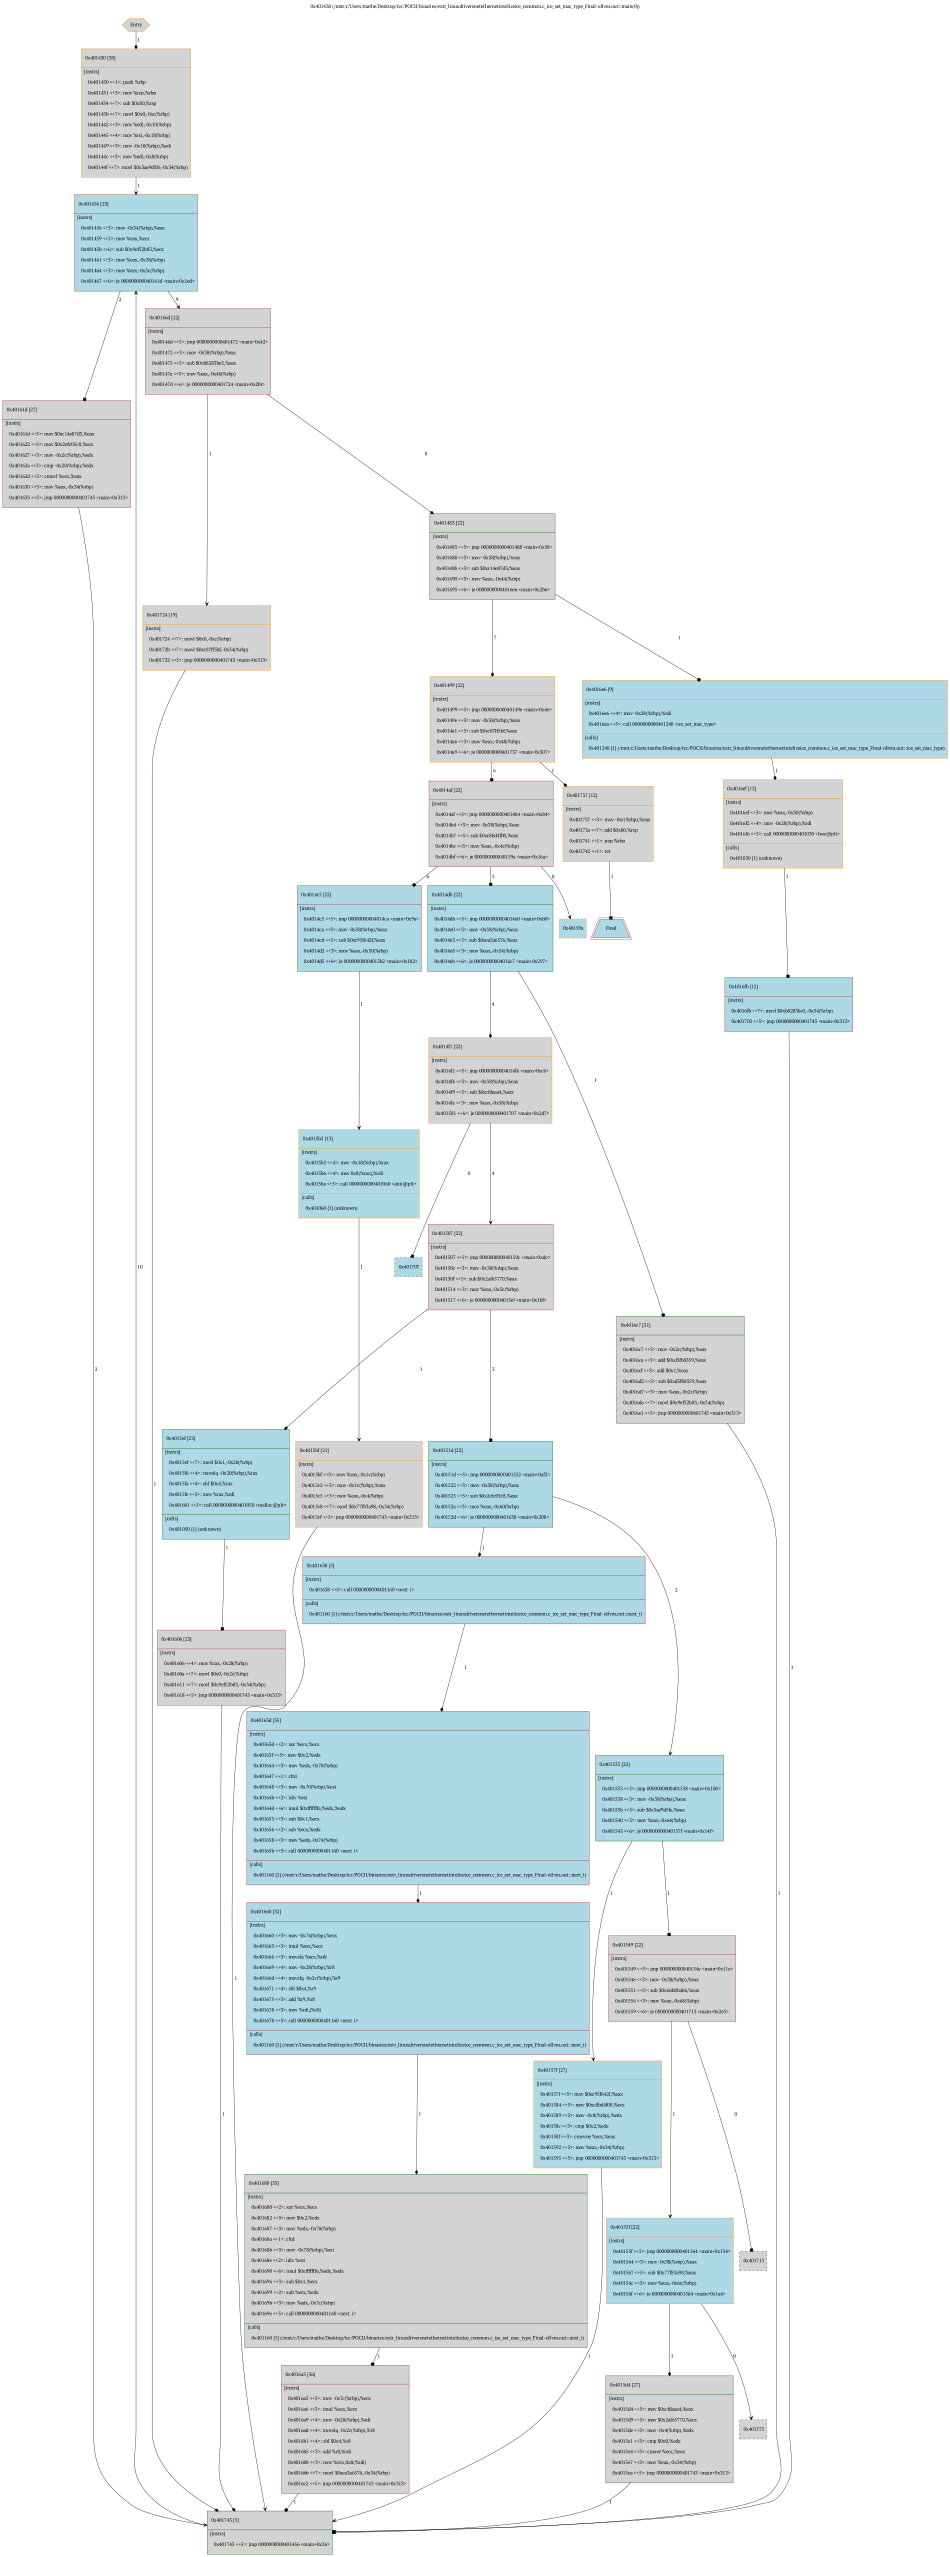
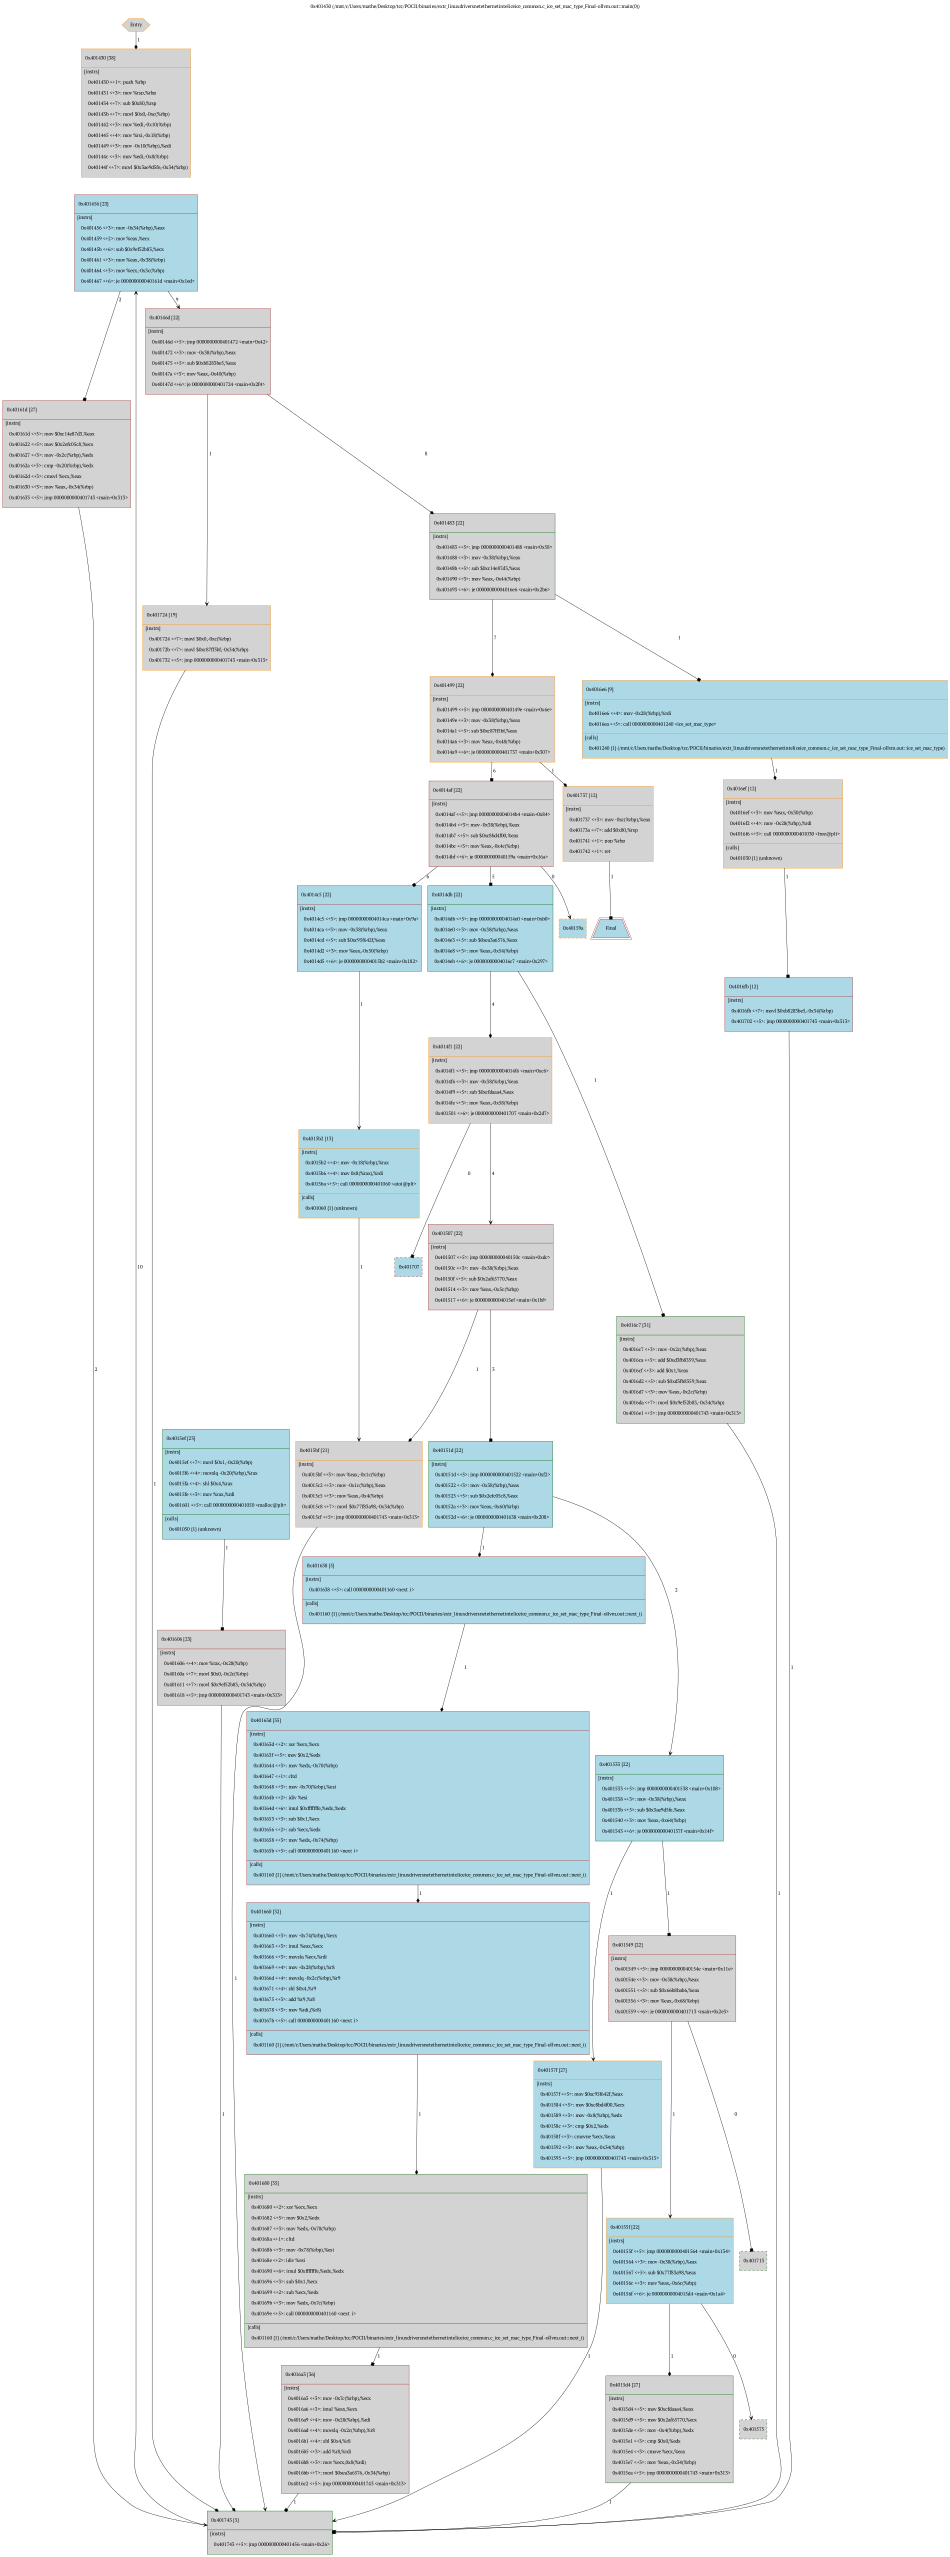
(136, 184) -> none
(357, 1366) -> (450, 1377)
